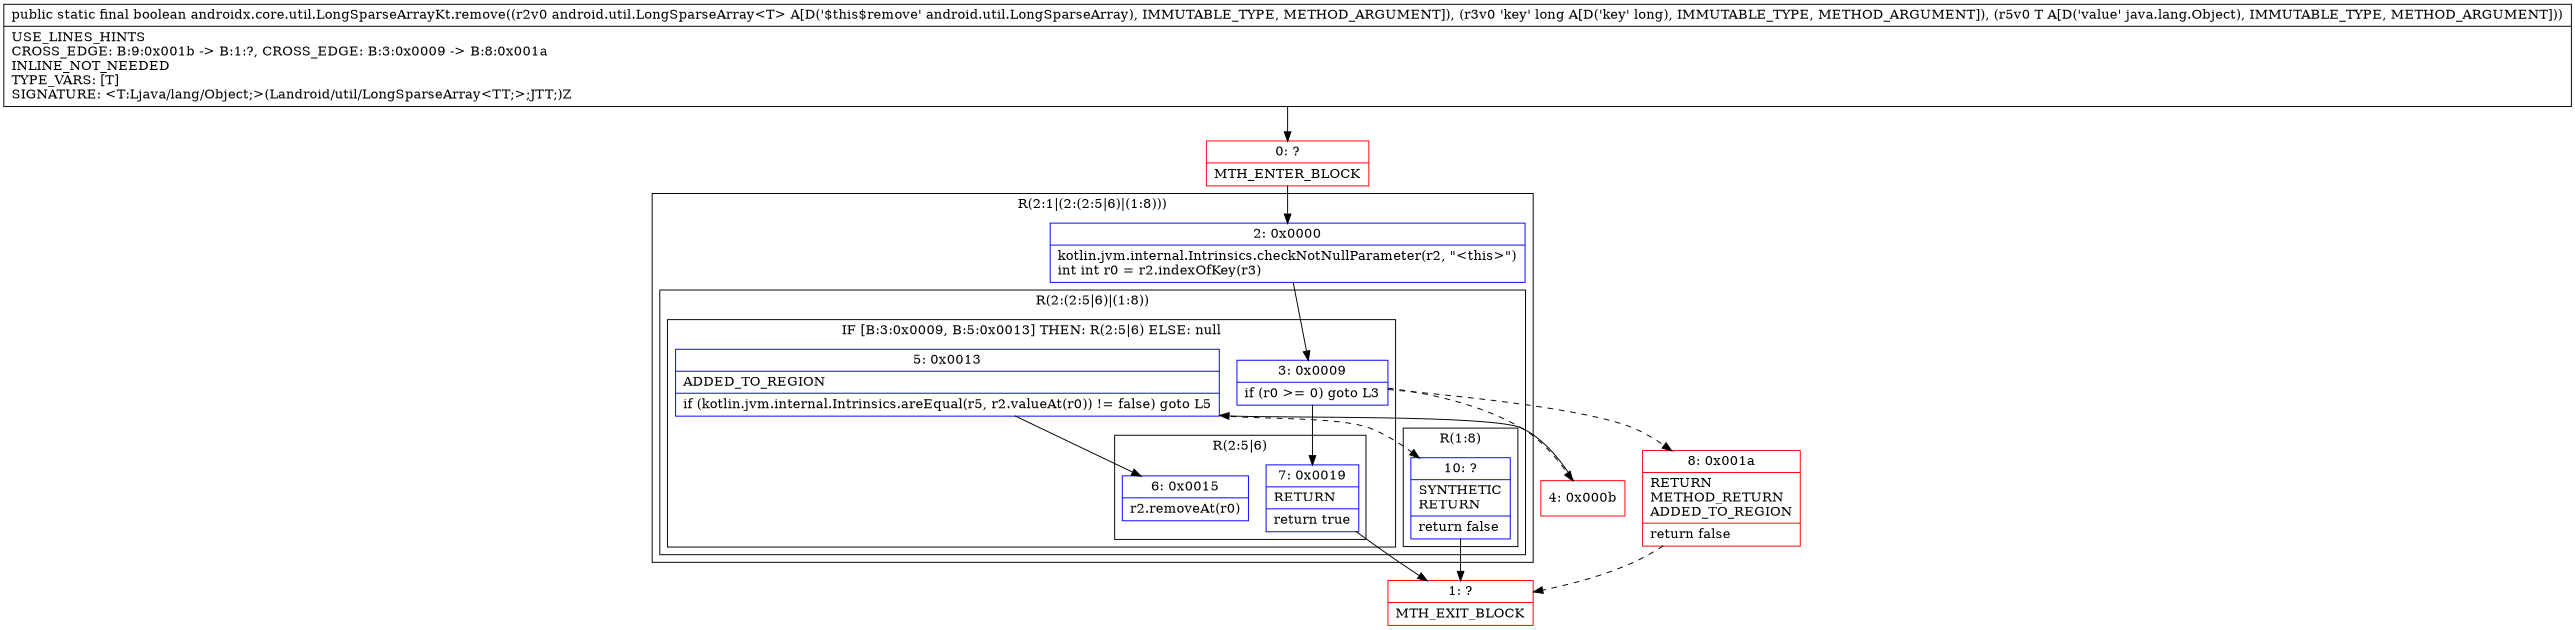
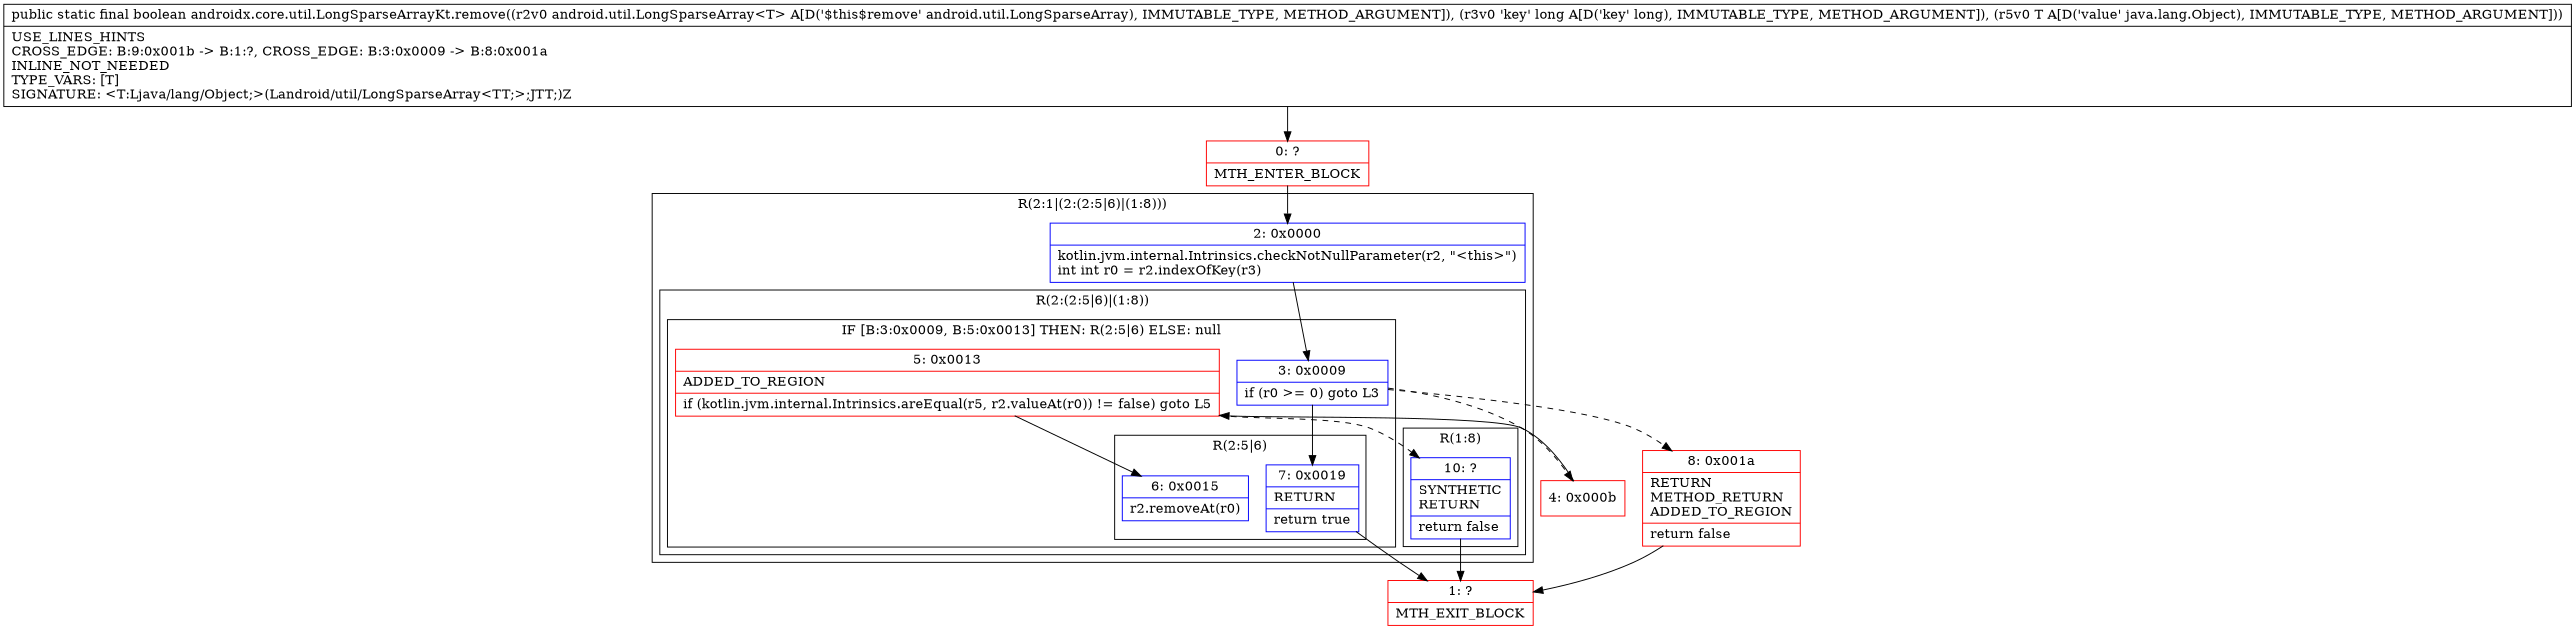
(947, 383) -> (947, 383)
(1605, 573) -> (1605, 573)
